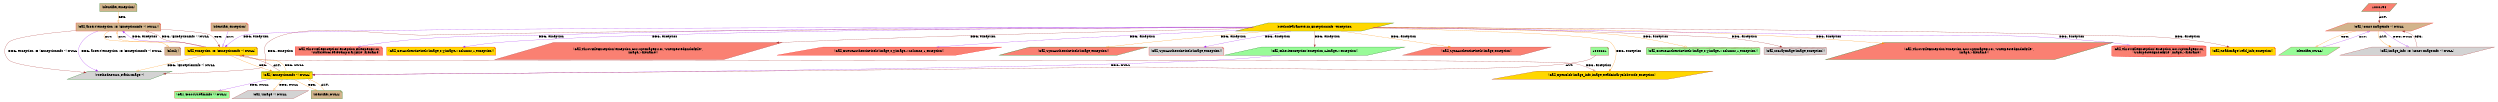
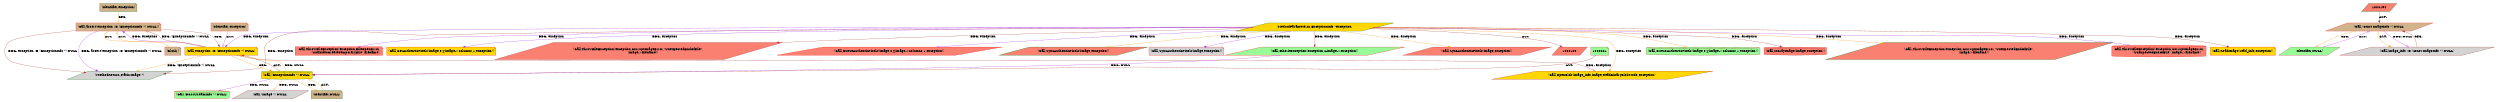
(1315, 51) -> (1315, 51)
none -> (1570, 51)
(1795, 51) -> (1795, 51)
